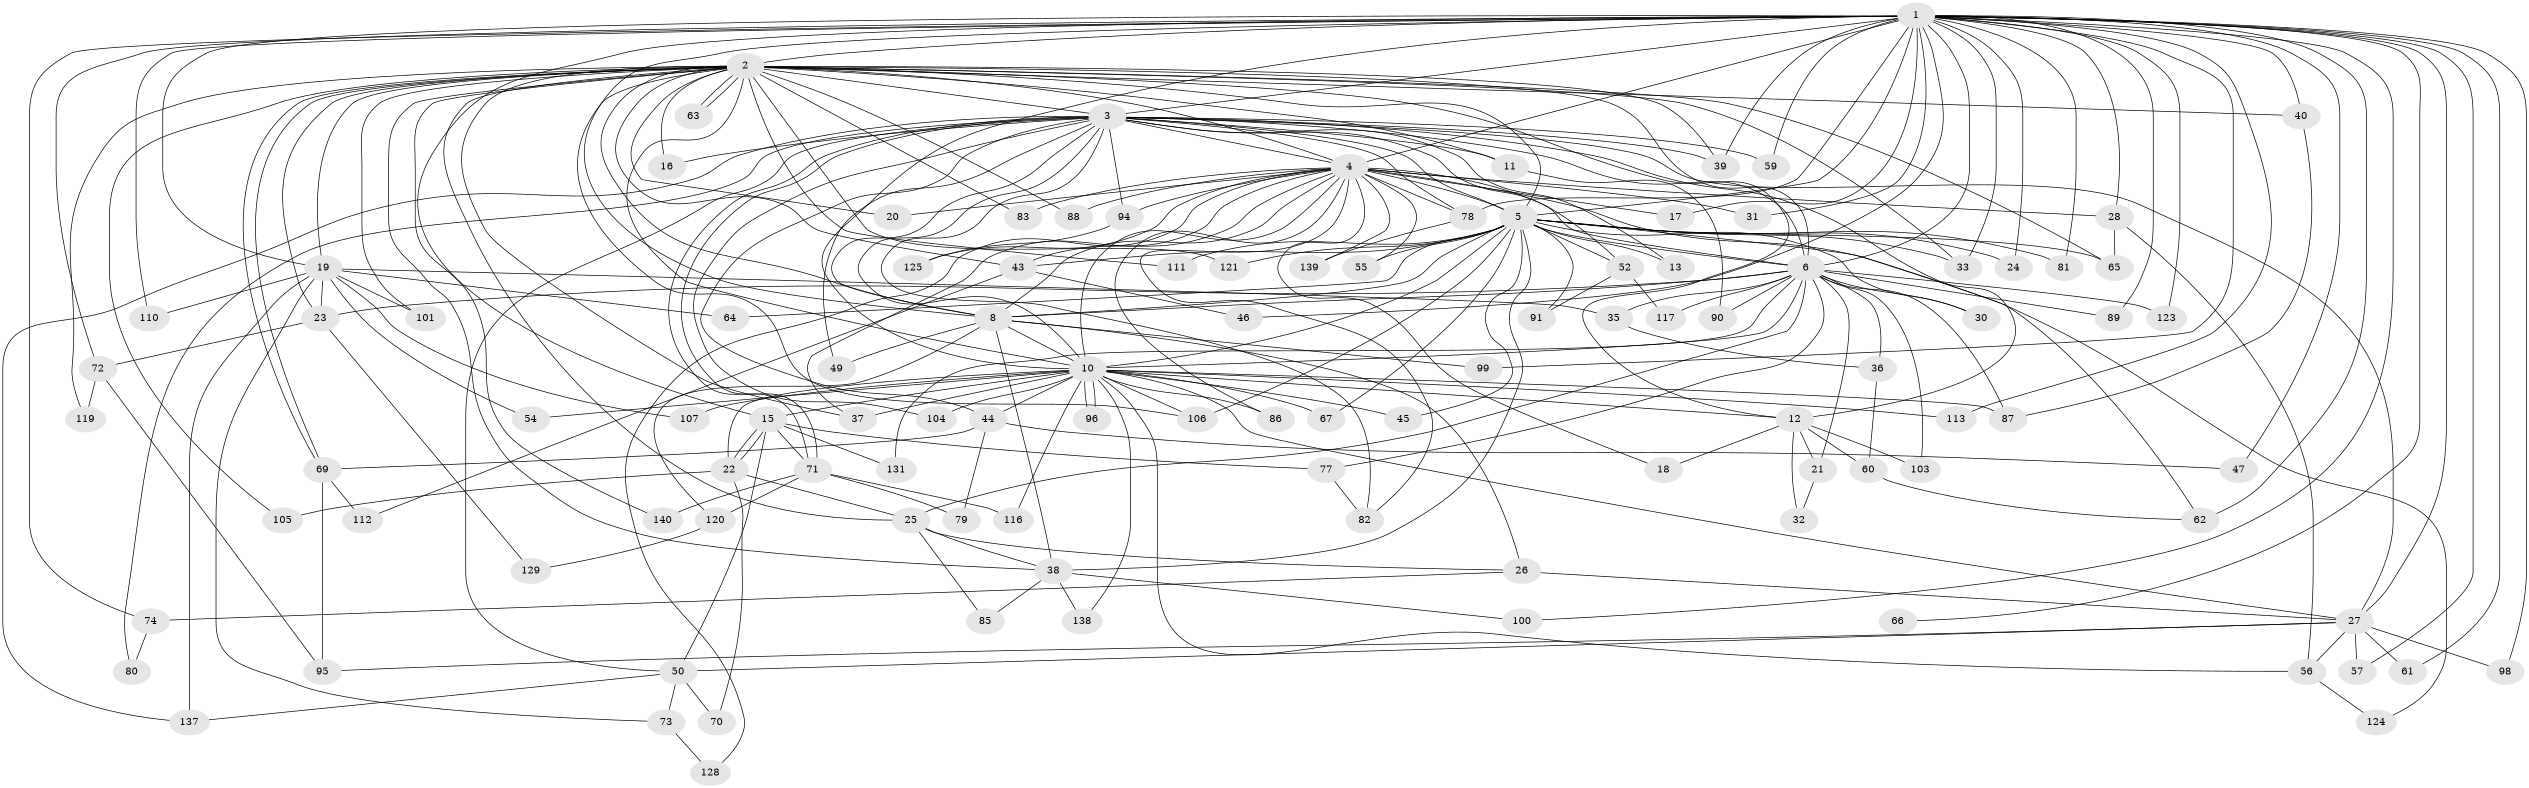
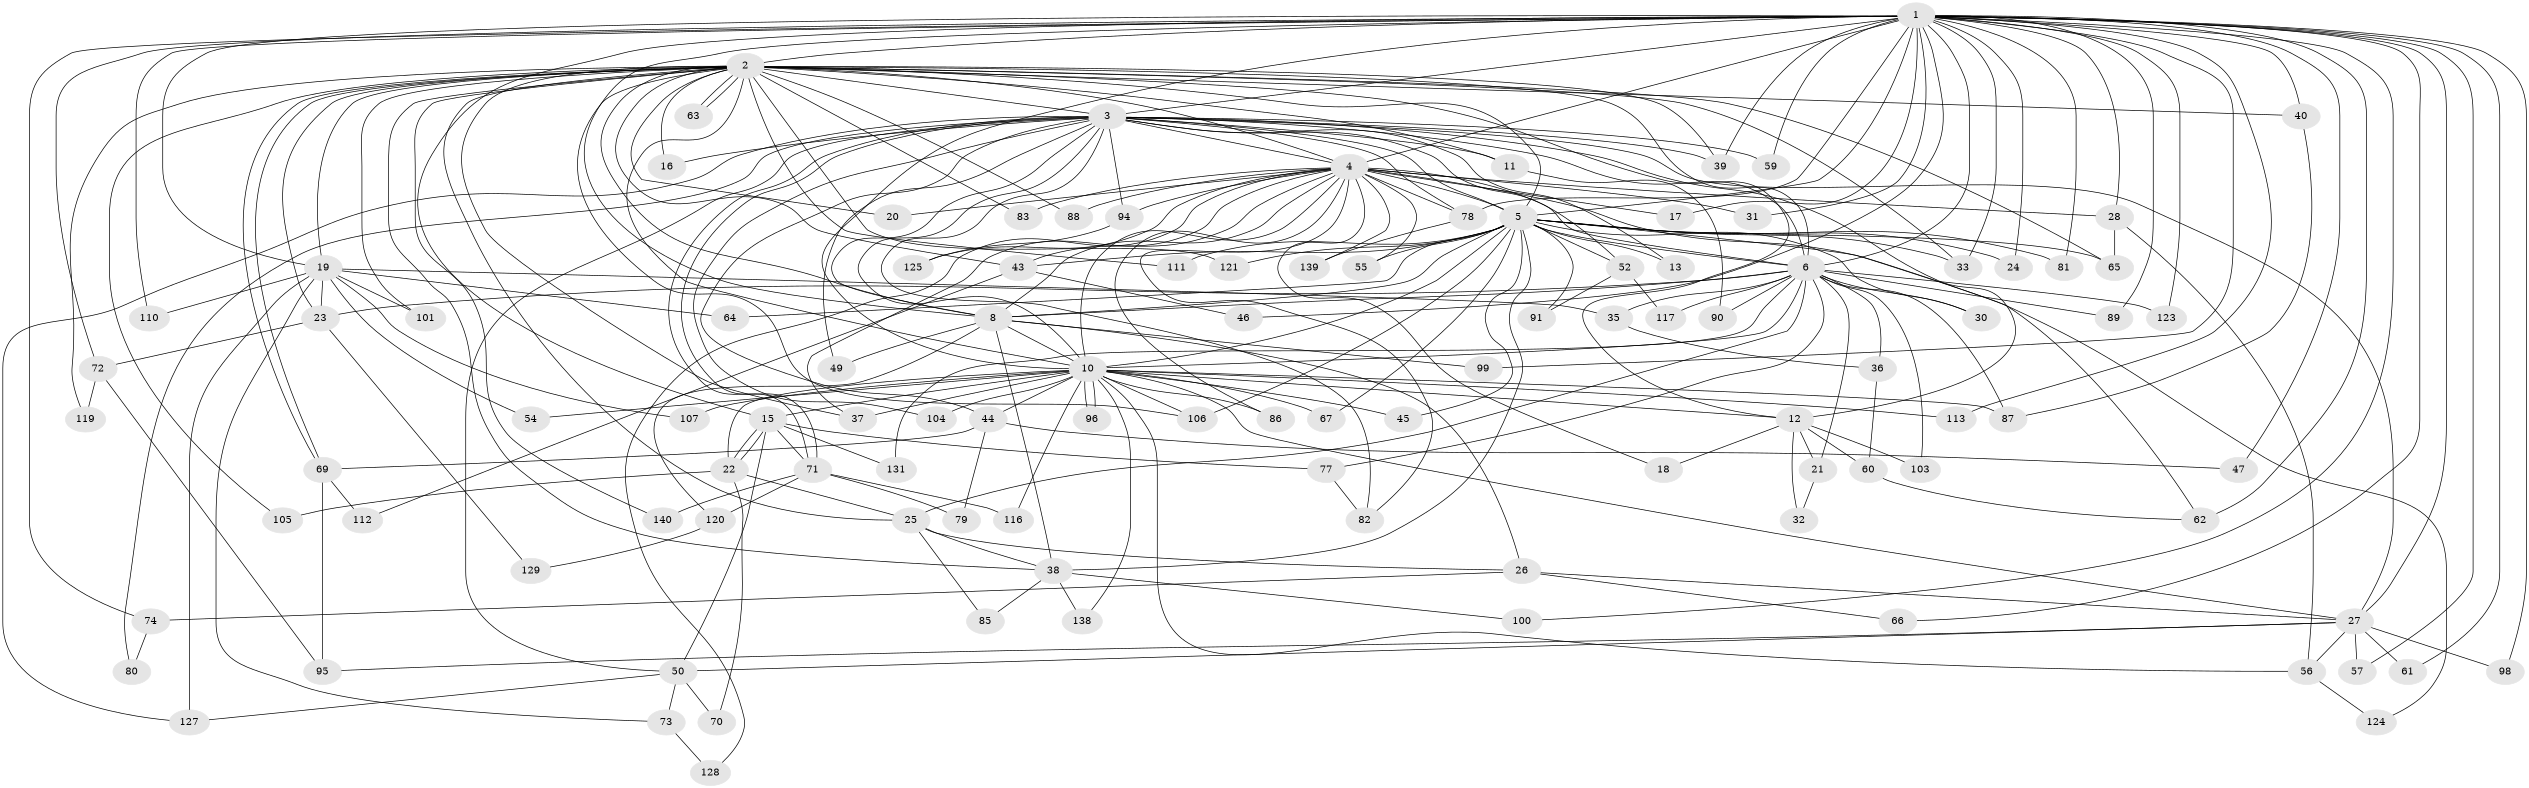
none -> (1710, 596)
(189, 722) -> (189, 722)
